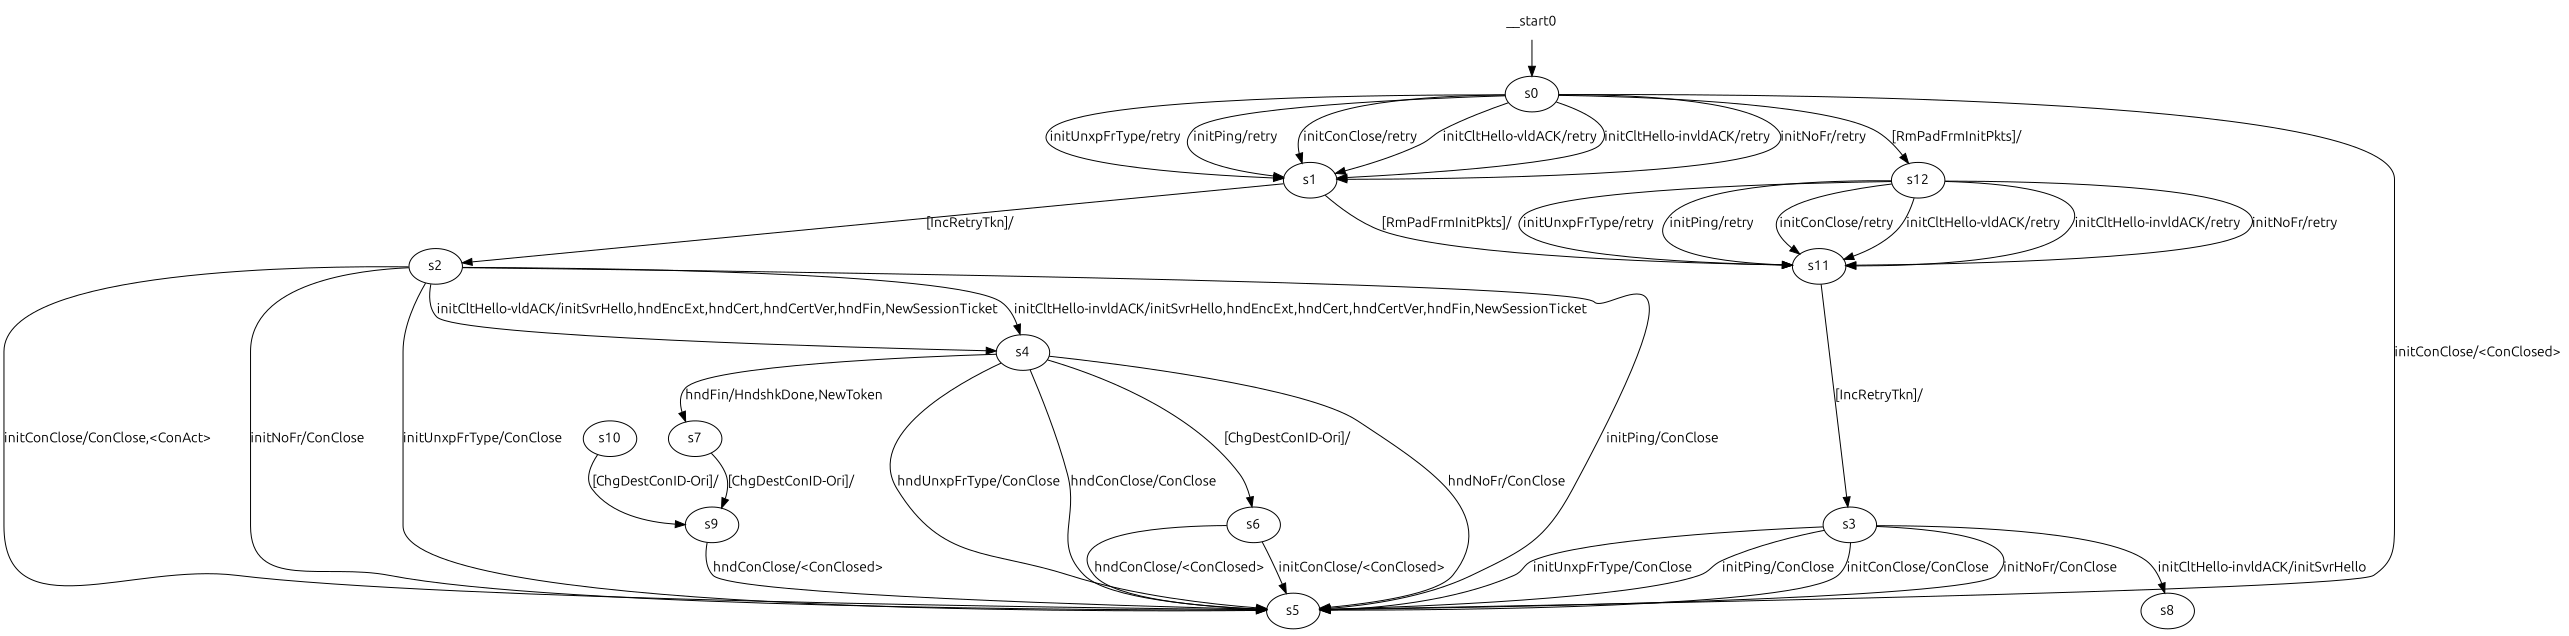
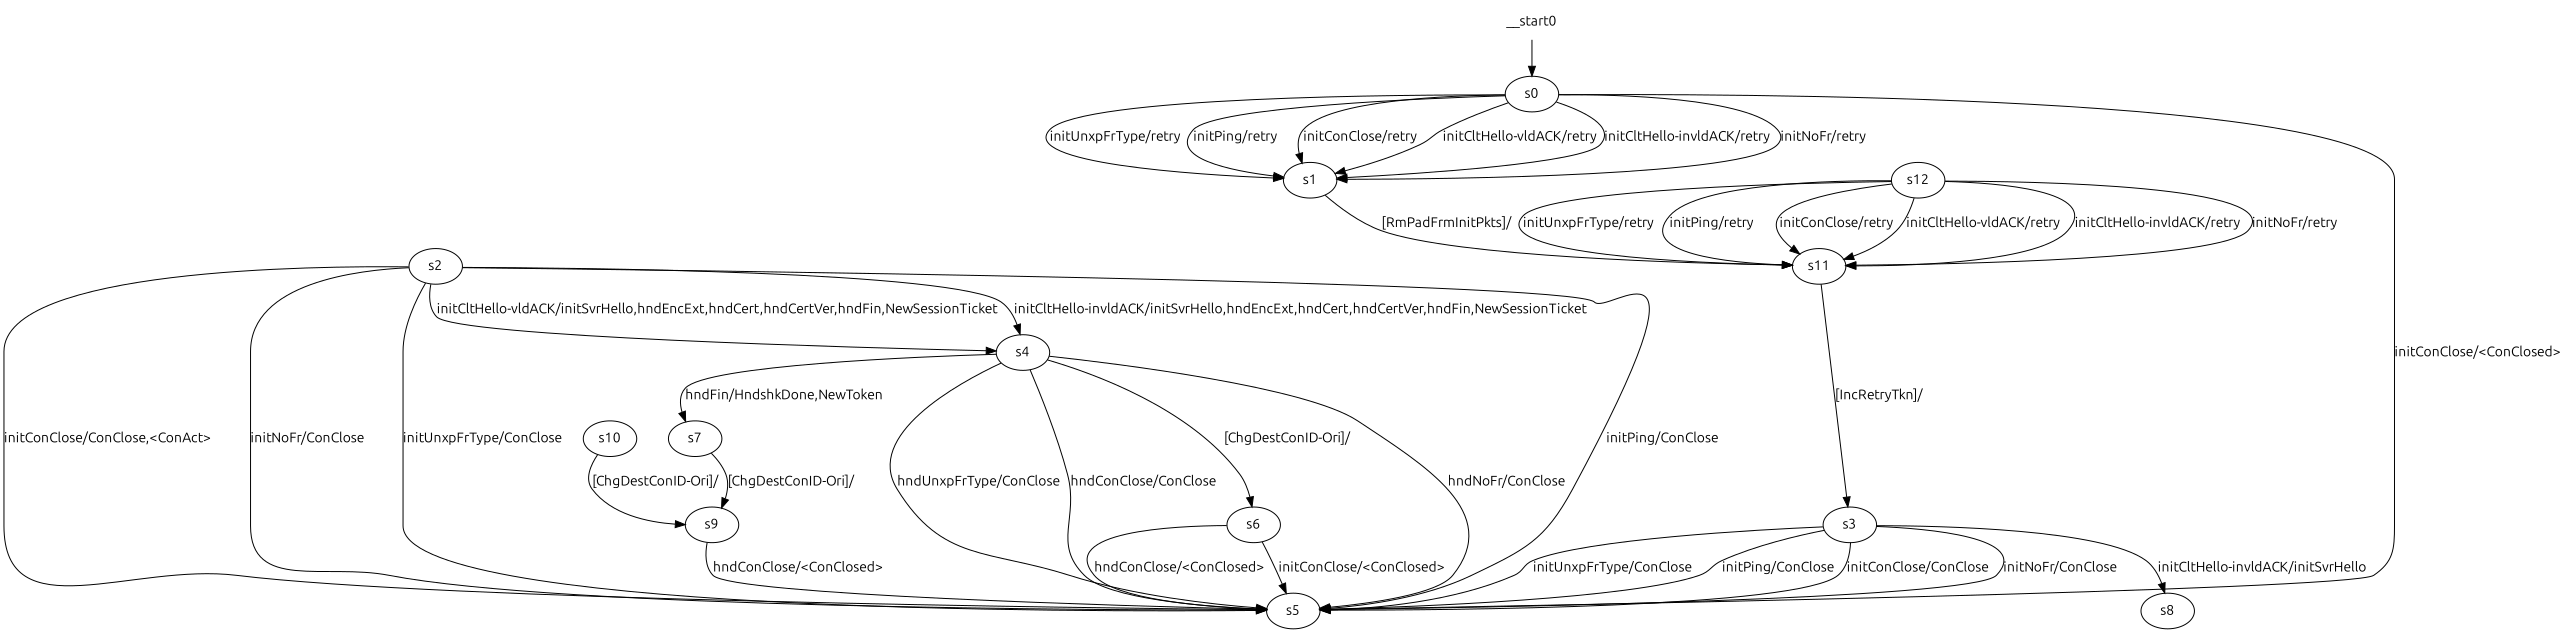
(1737, 104) -> none
(878, 223) -> none
